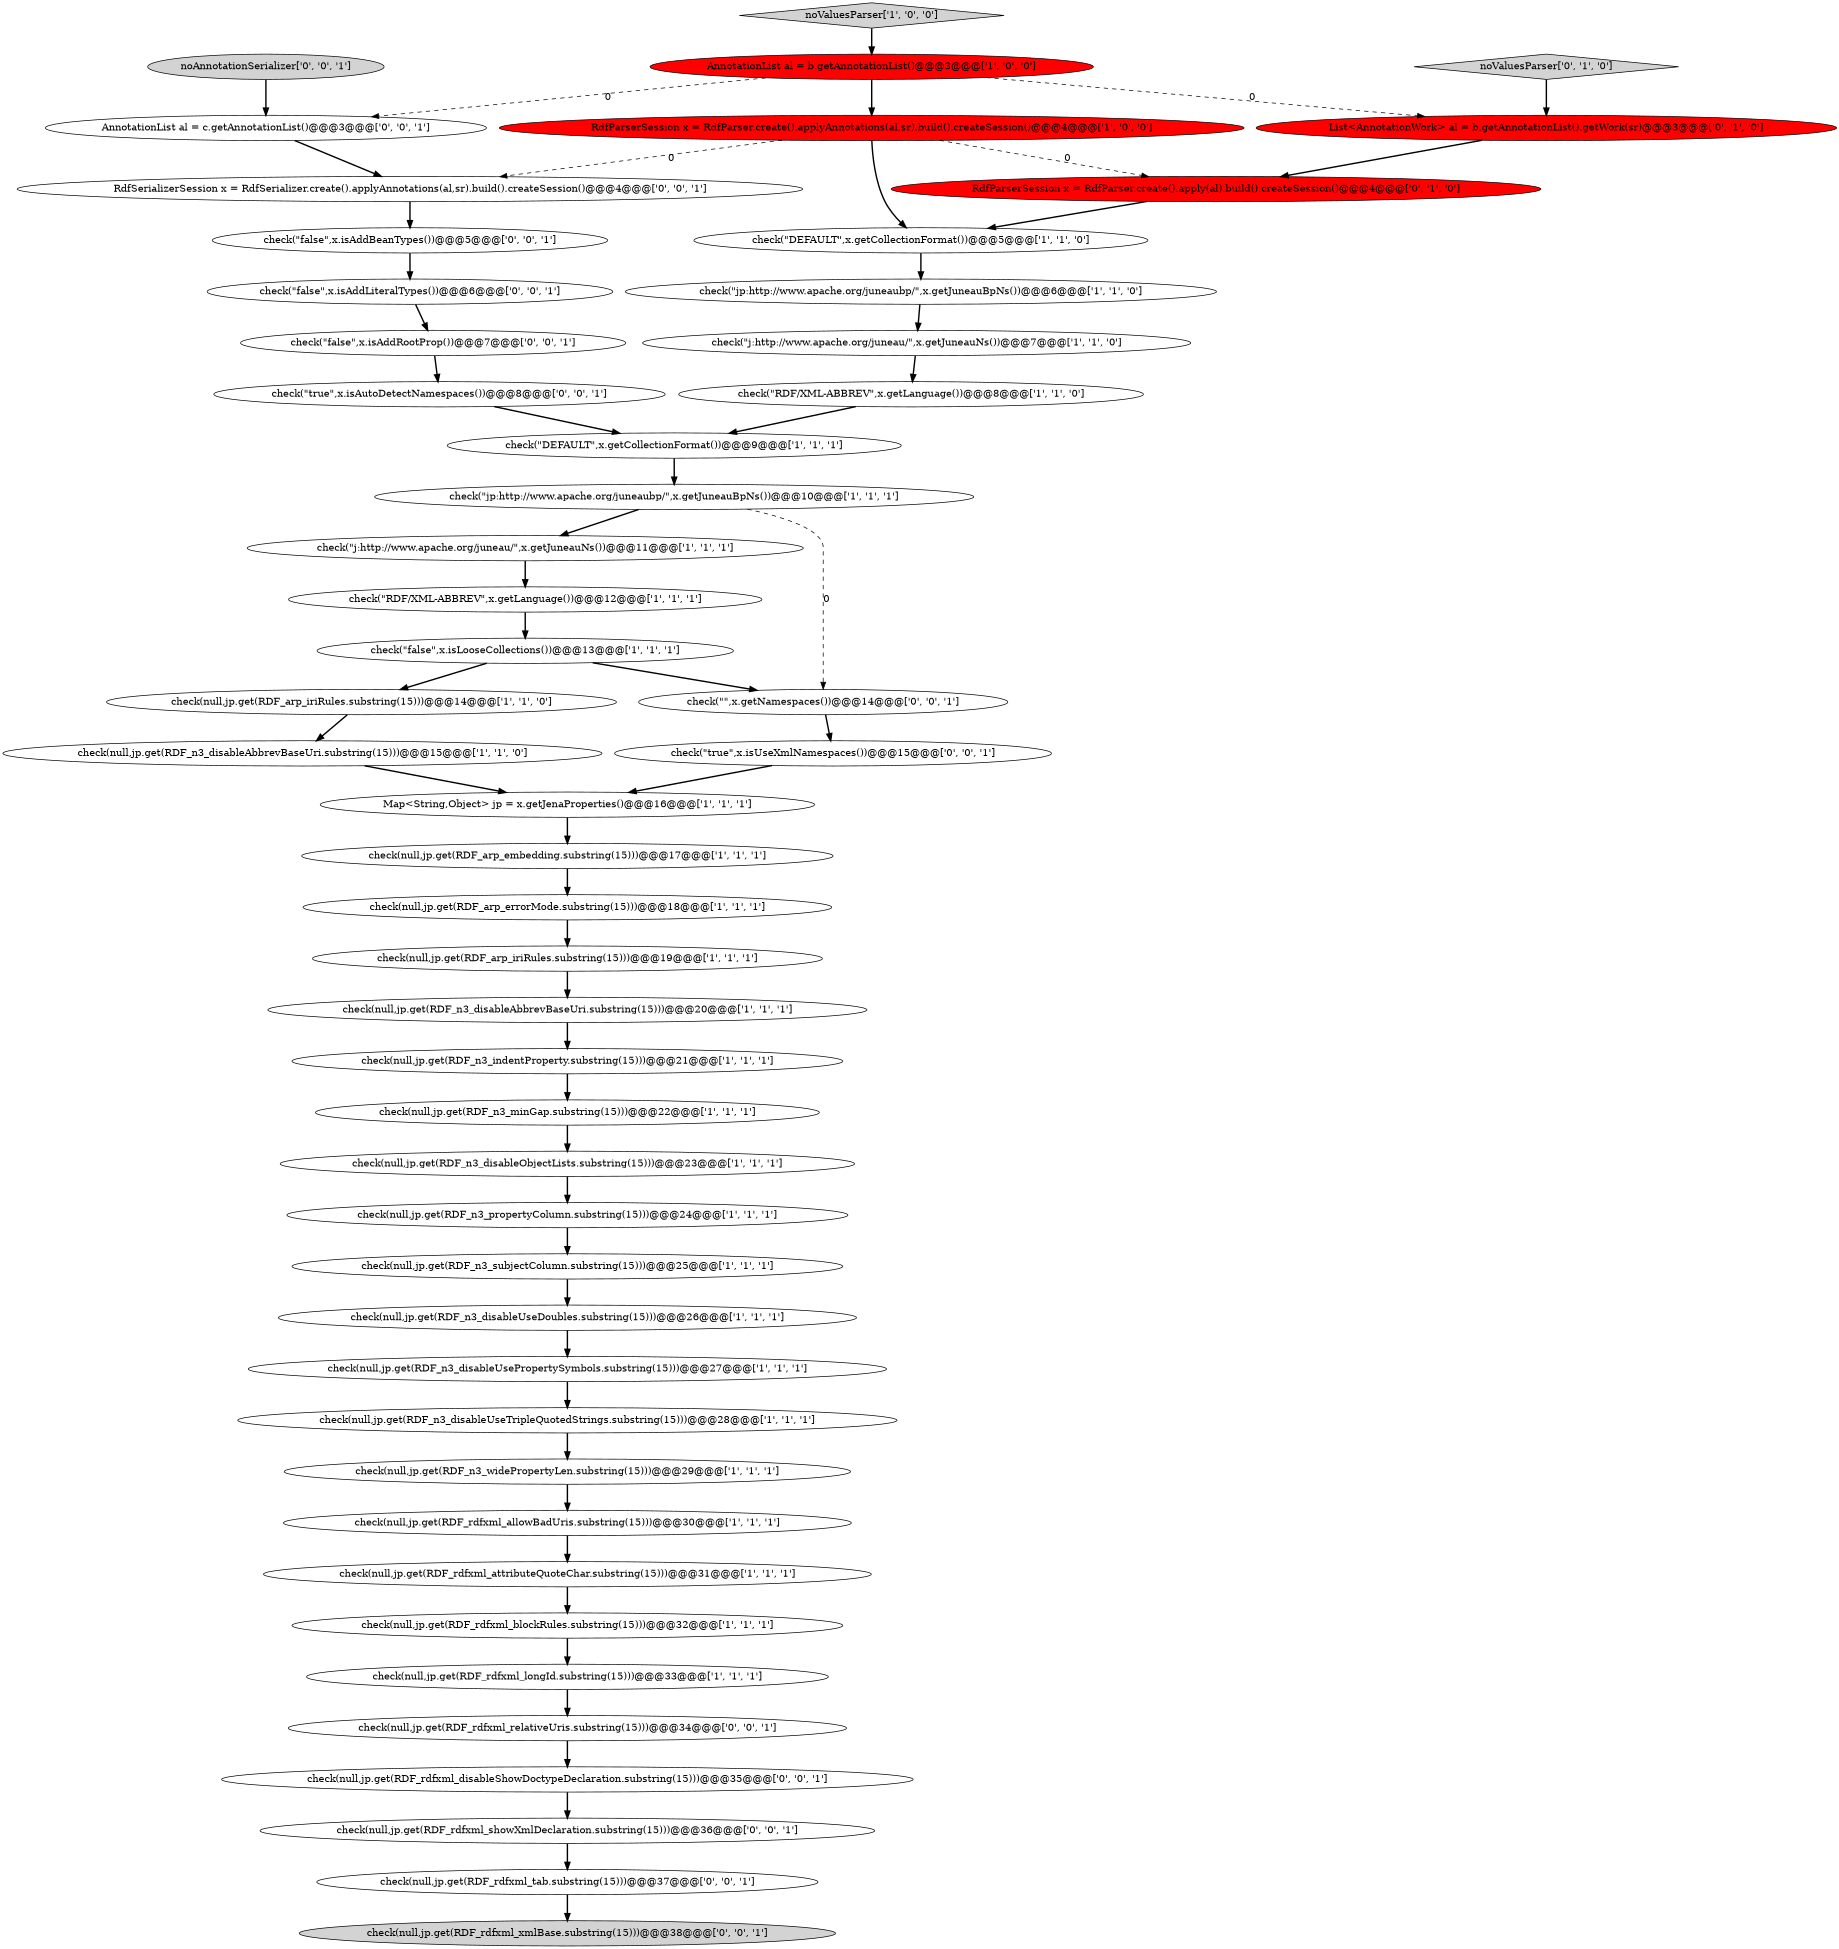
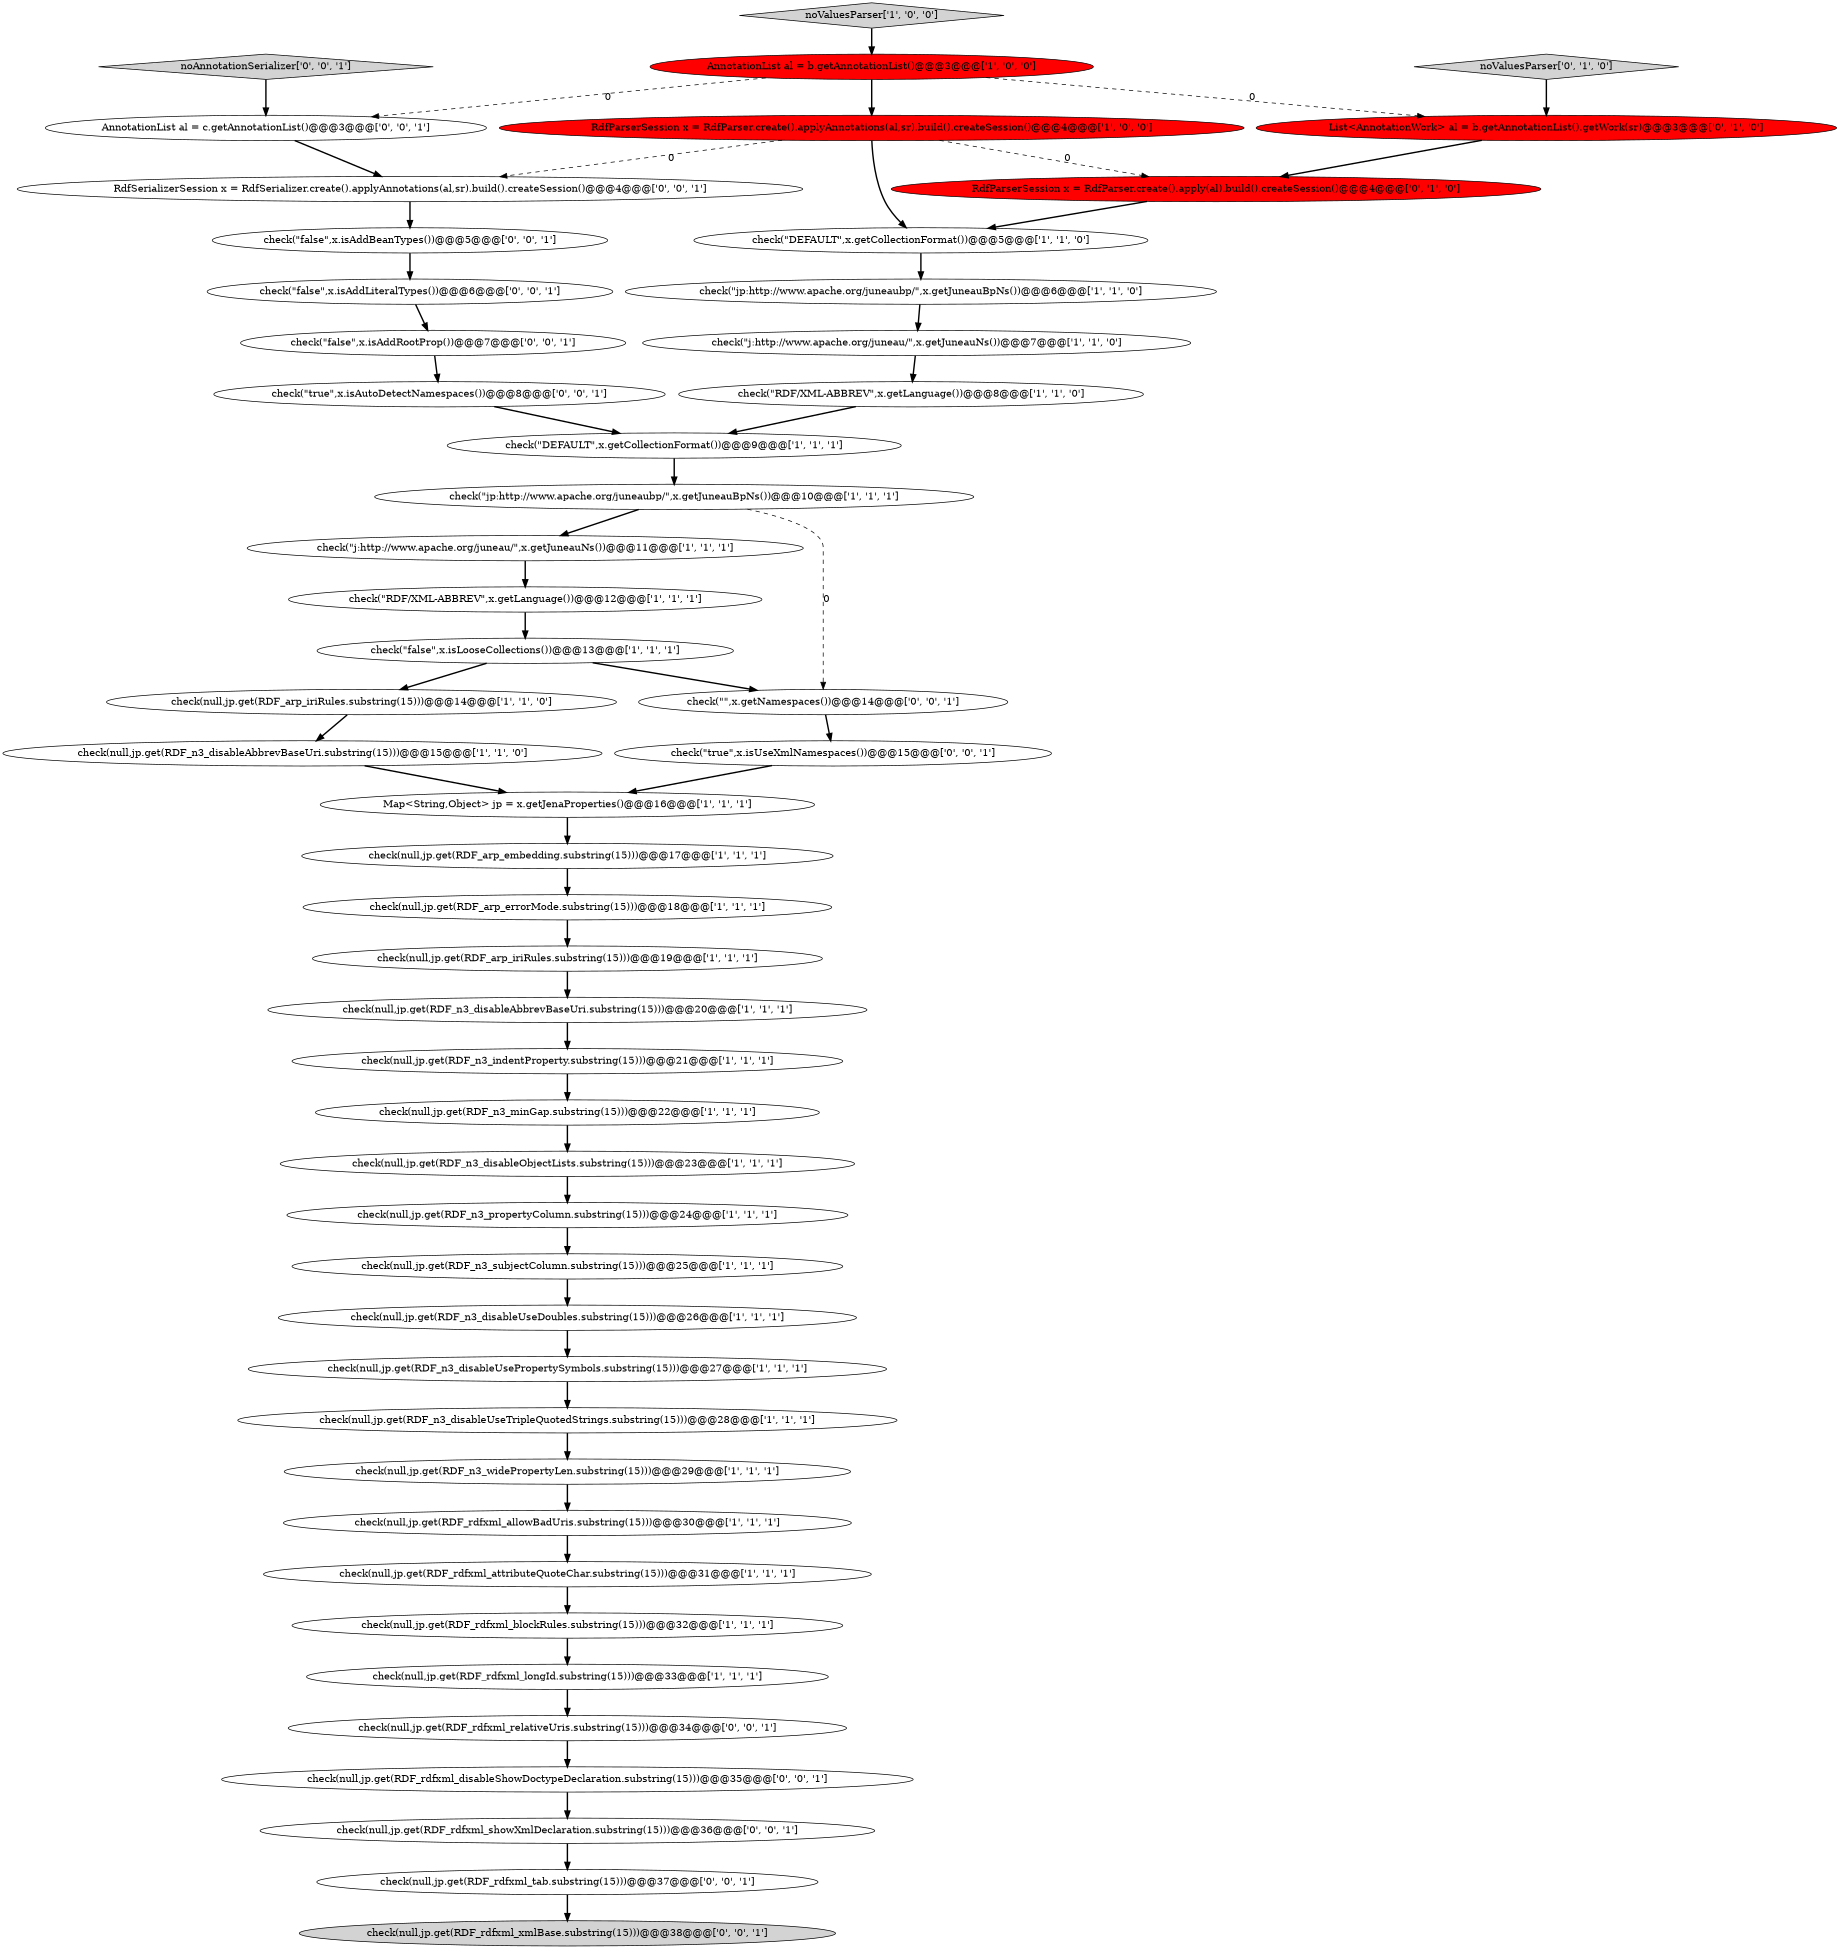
(266, 67) -> (266, 67)
